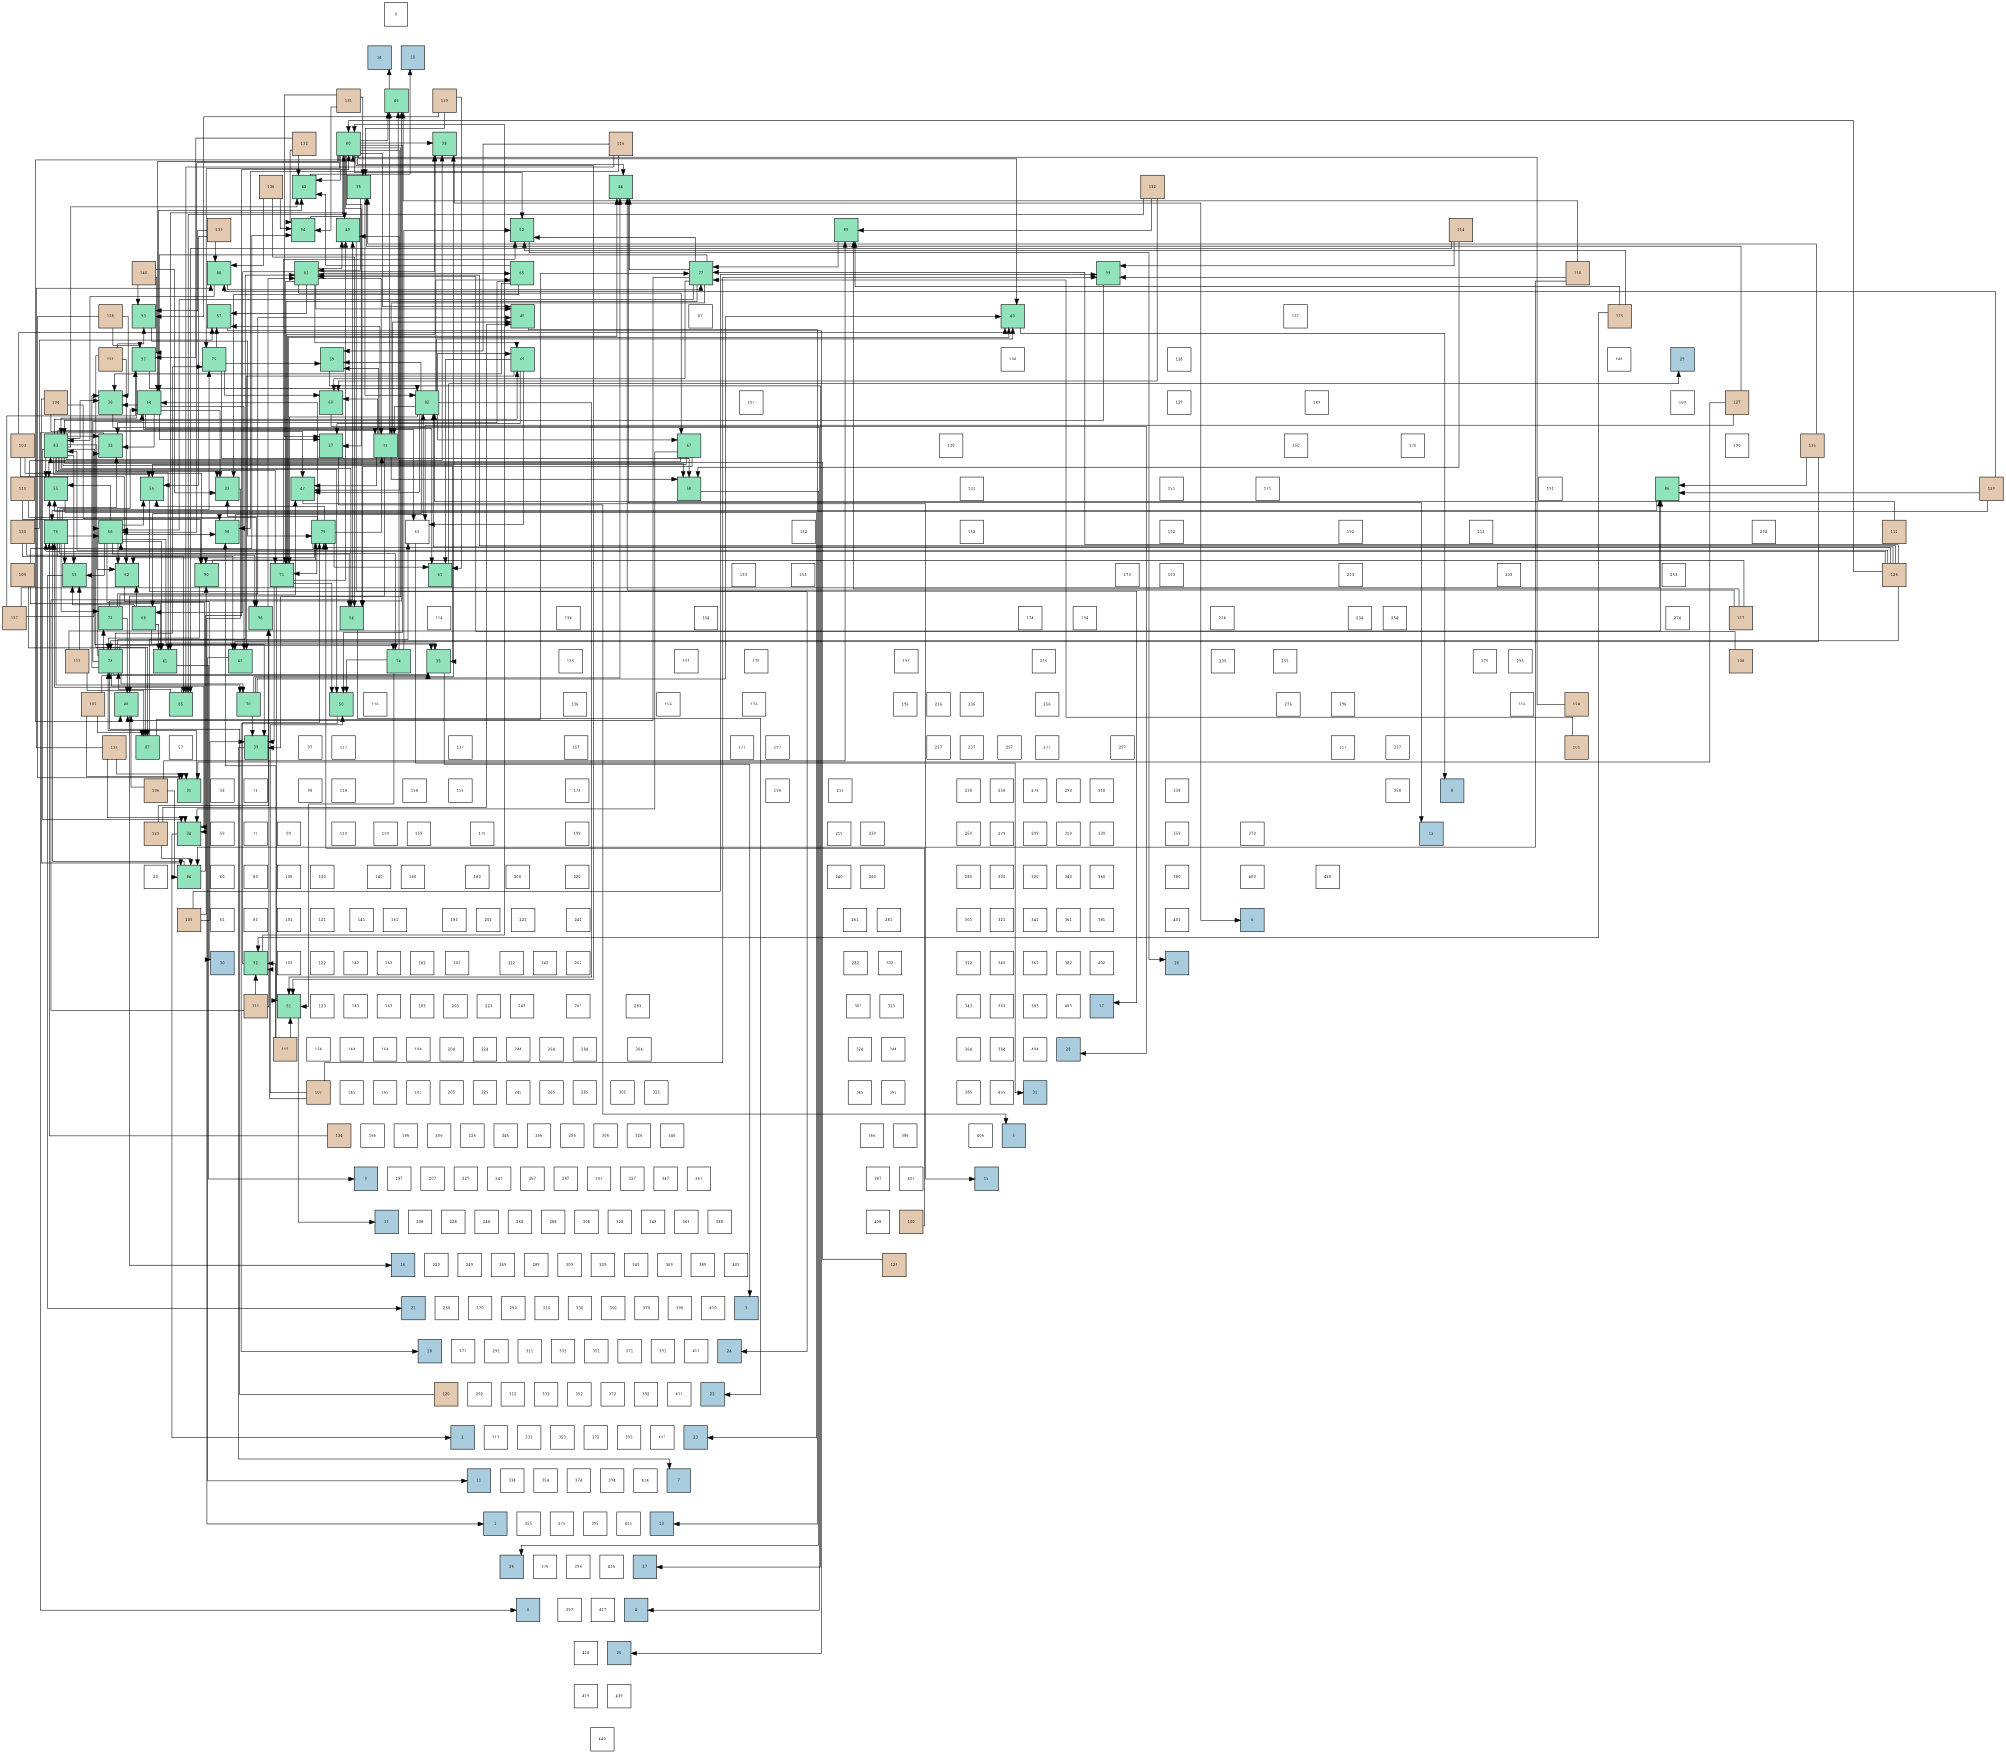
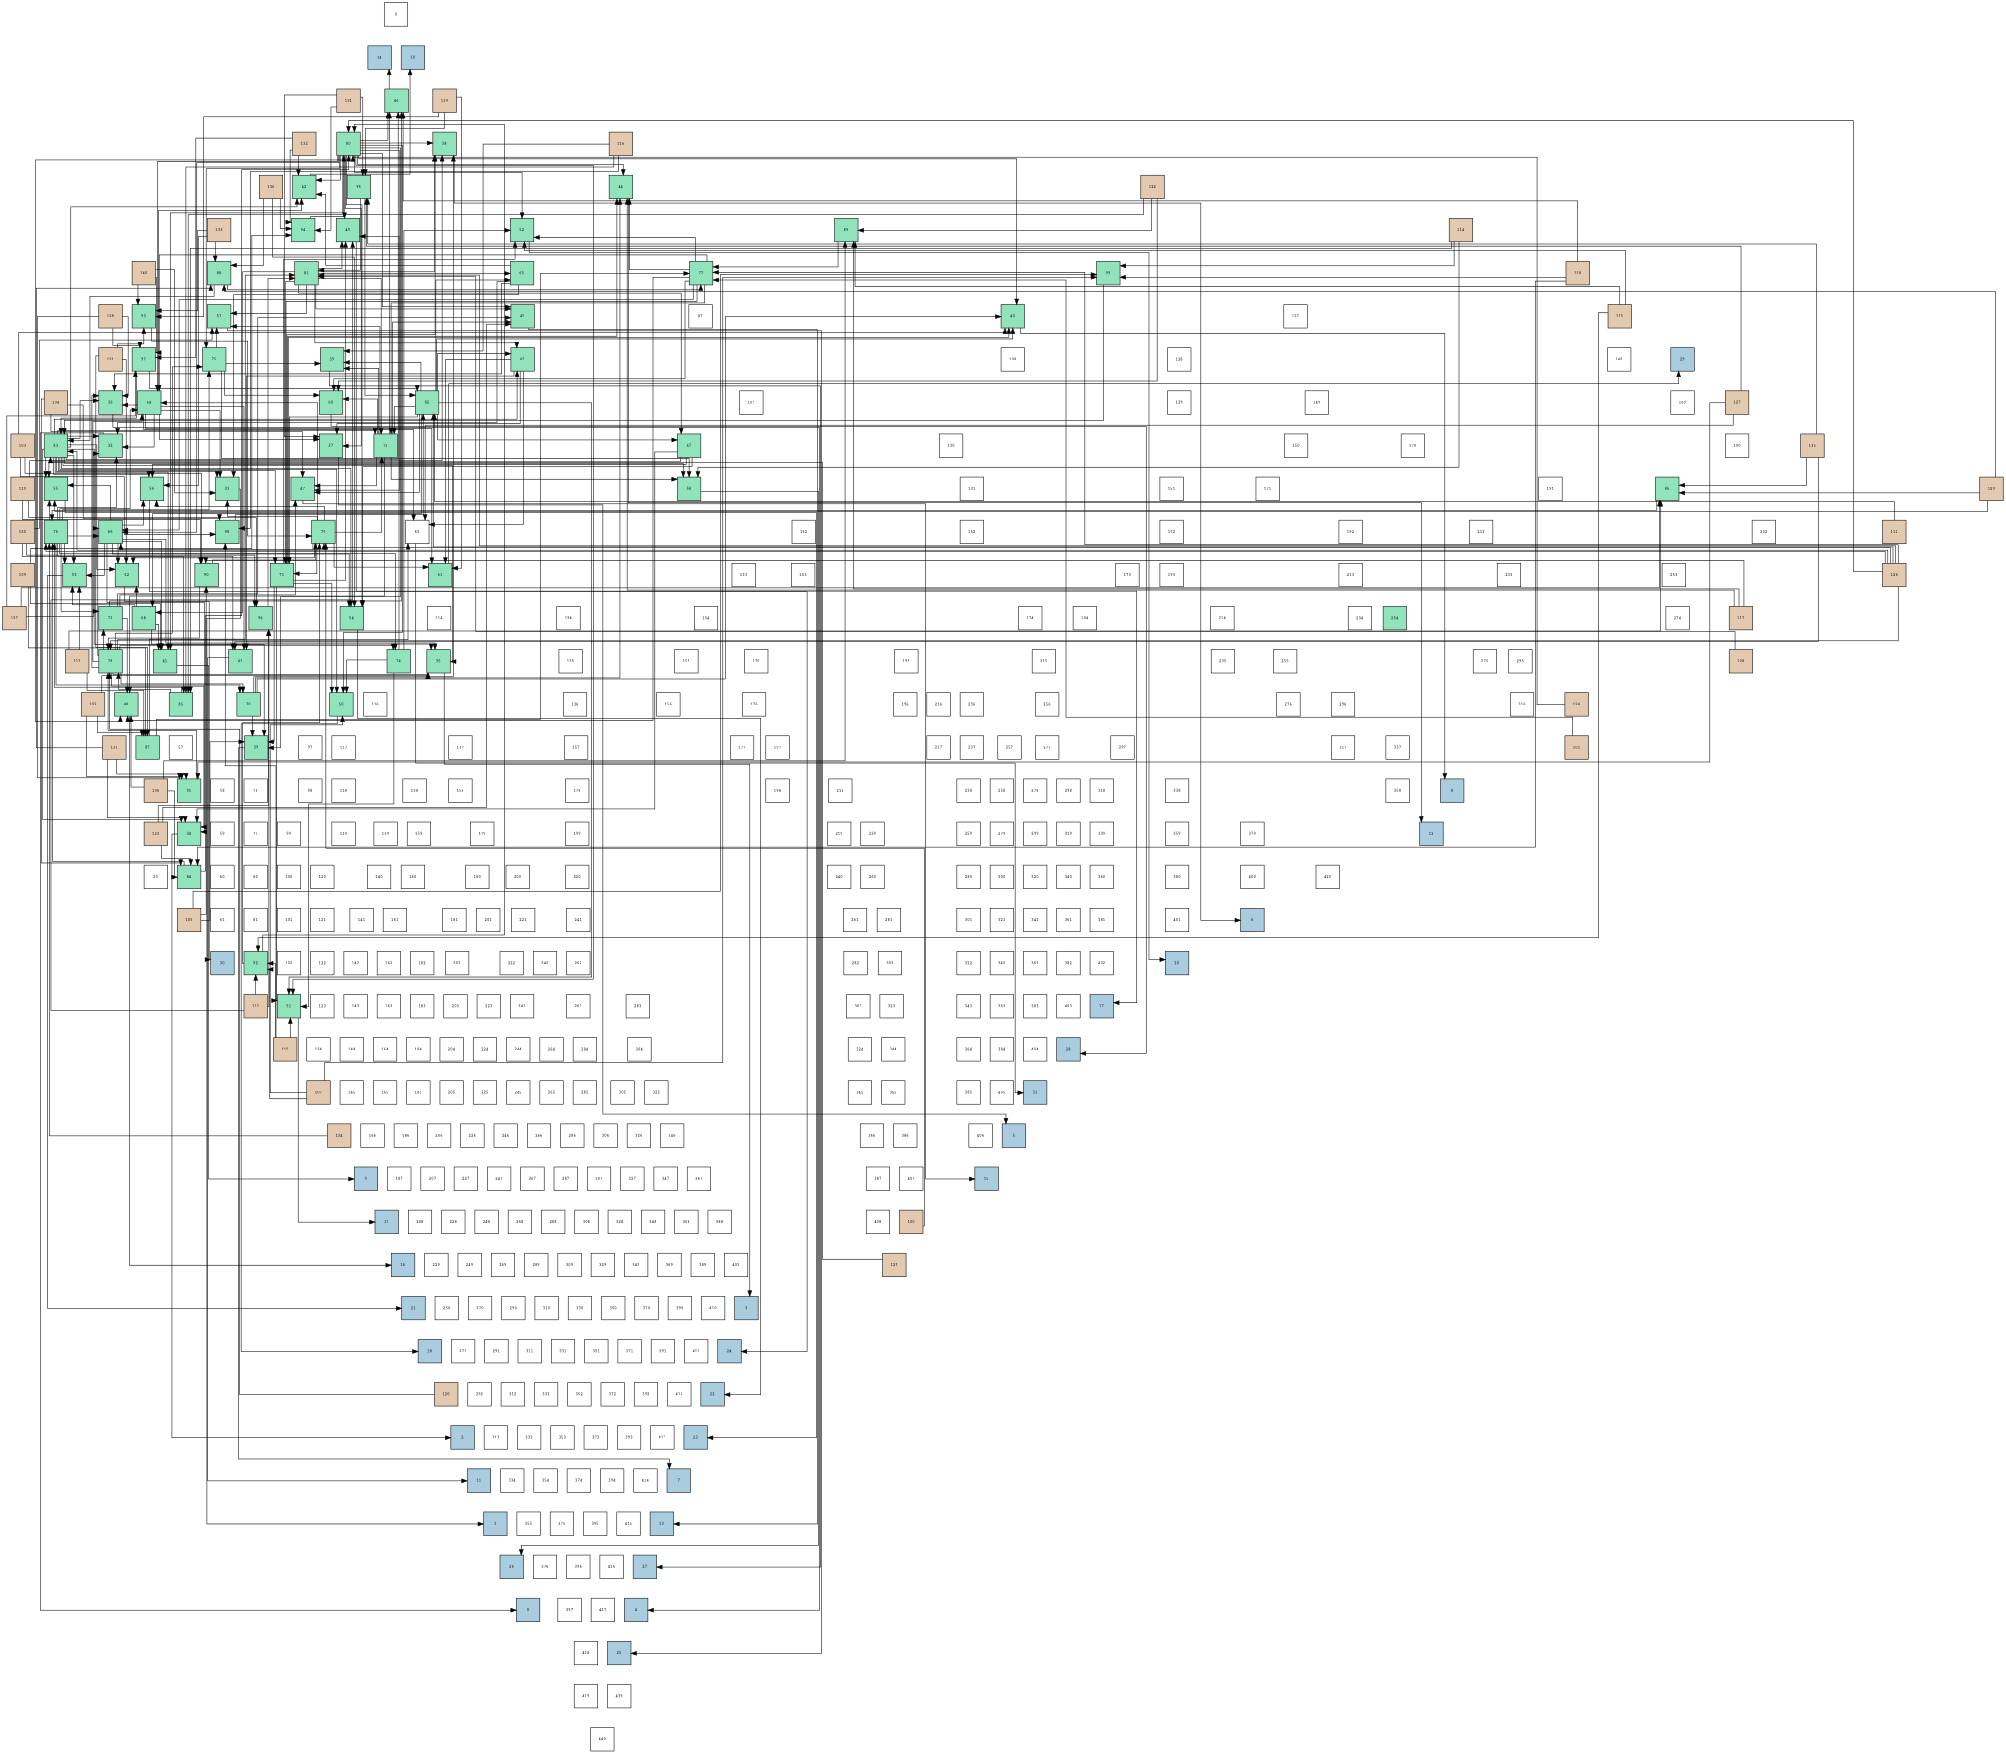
(1395, 618) -> (1395, 618)
